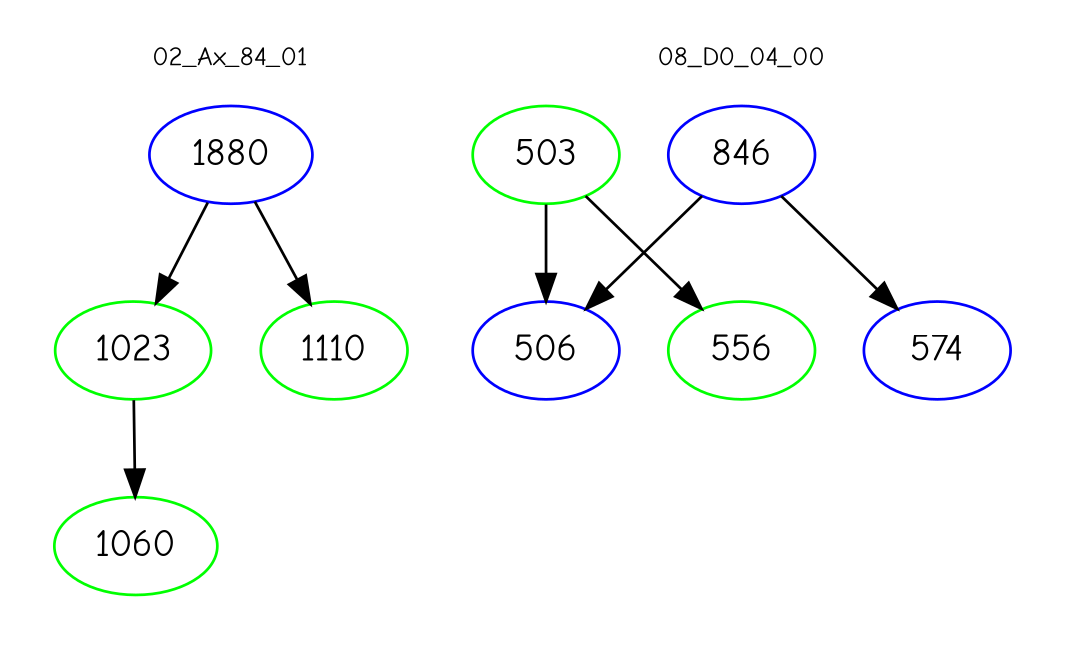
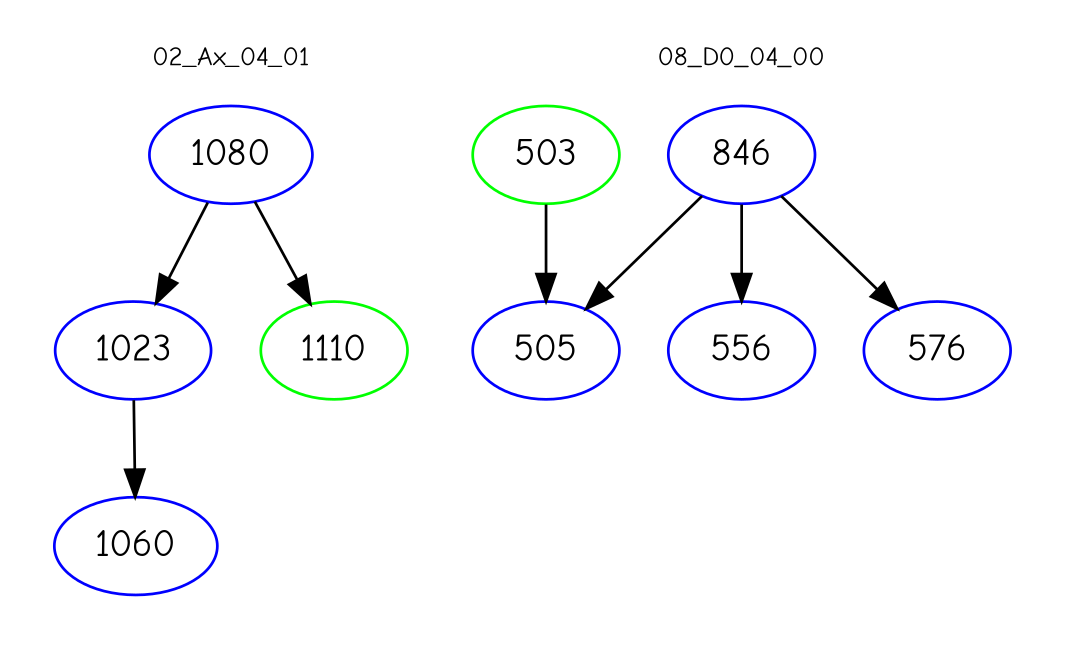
(231, 58) -> (231, 58)
(231, 155) -> (231, 155)
(631, 241) -> (742, 239)
(133, 350) -> (133, 350)
(546, 350) -> (546, 350)
(742, 350) -> (742, 350)
(937, 350) -> (937, 350)
(136, 546) -> (136, 546)
